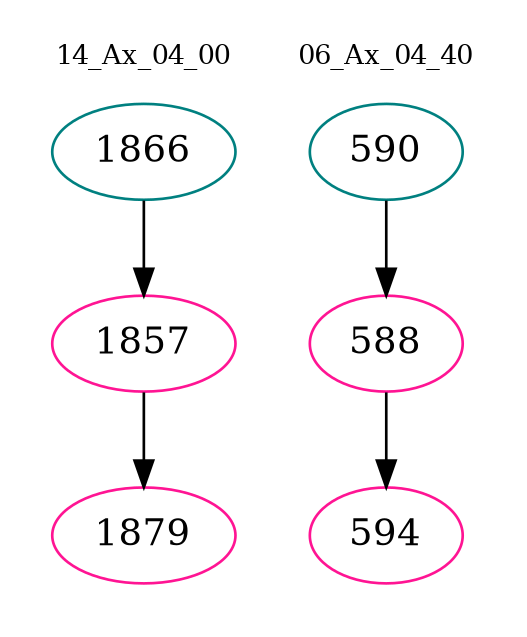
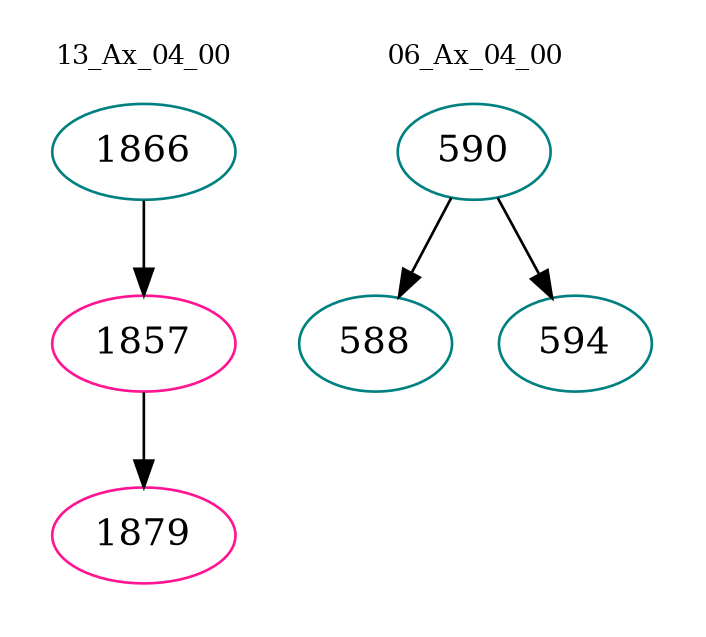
(144, 57) -> (144, 57)
(386, 57) -> (476, 57)
(386, 344) -> (376, 344)
(386, 426) -> (518, 236)
(386, 535) -> (575, 344)
